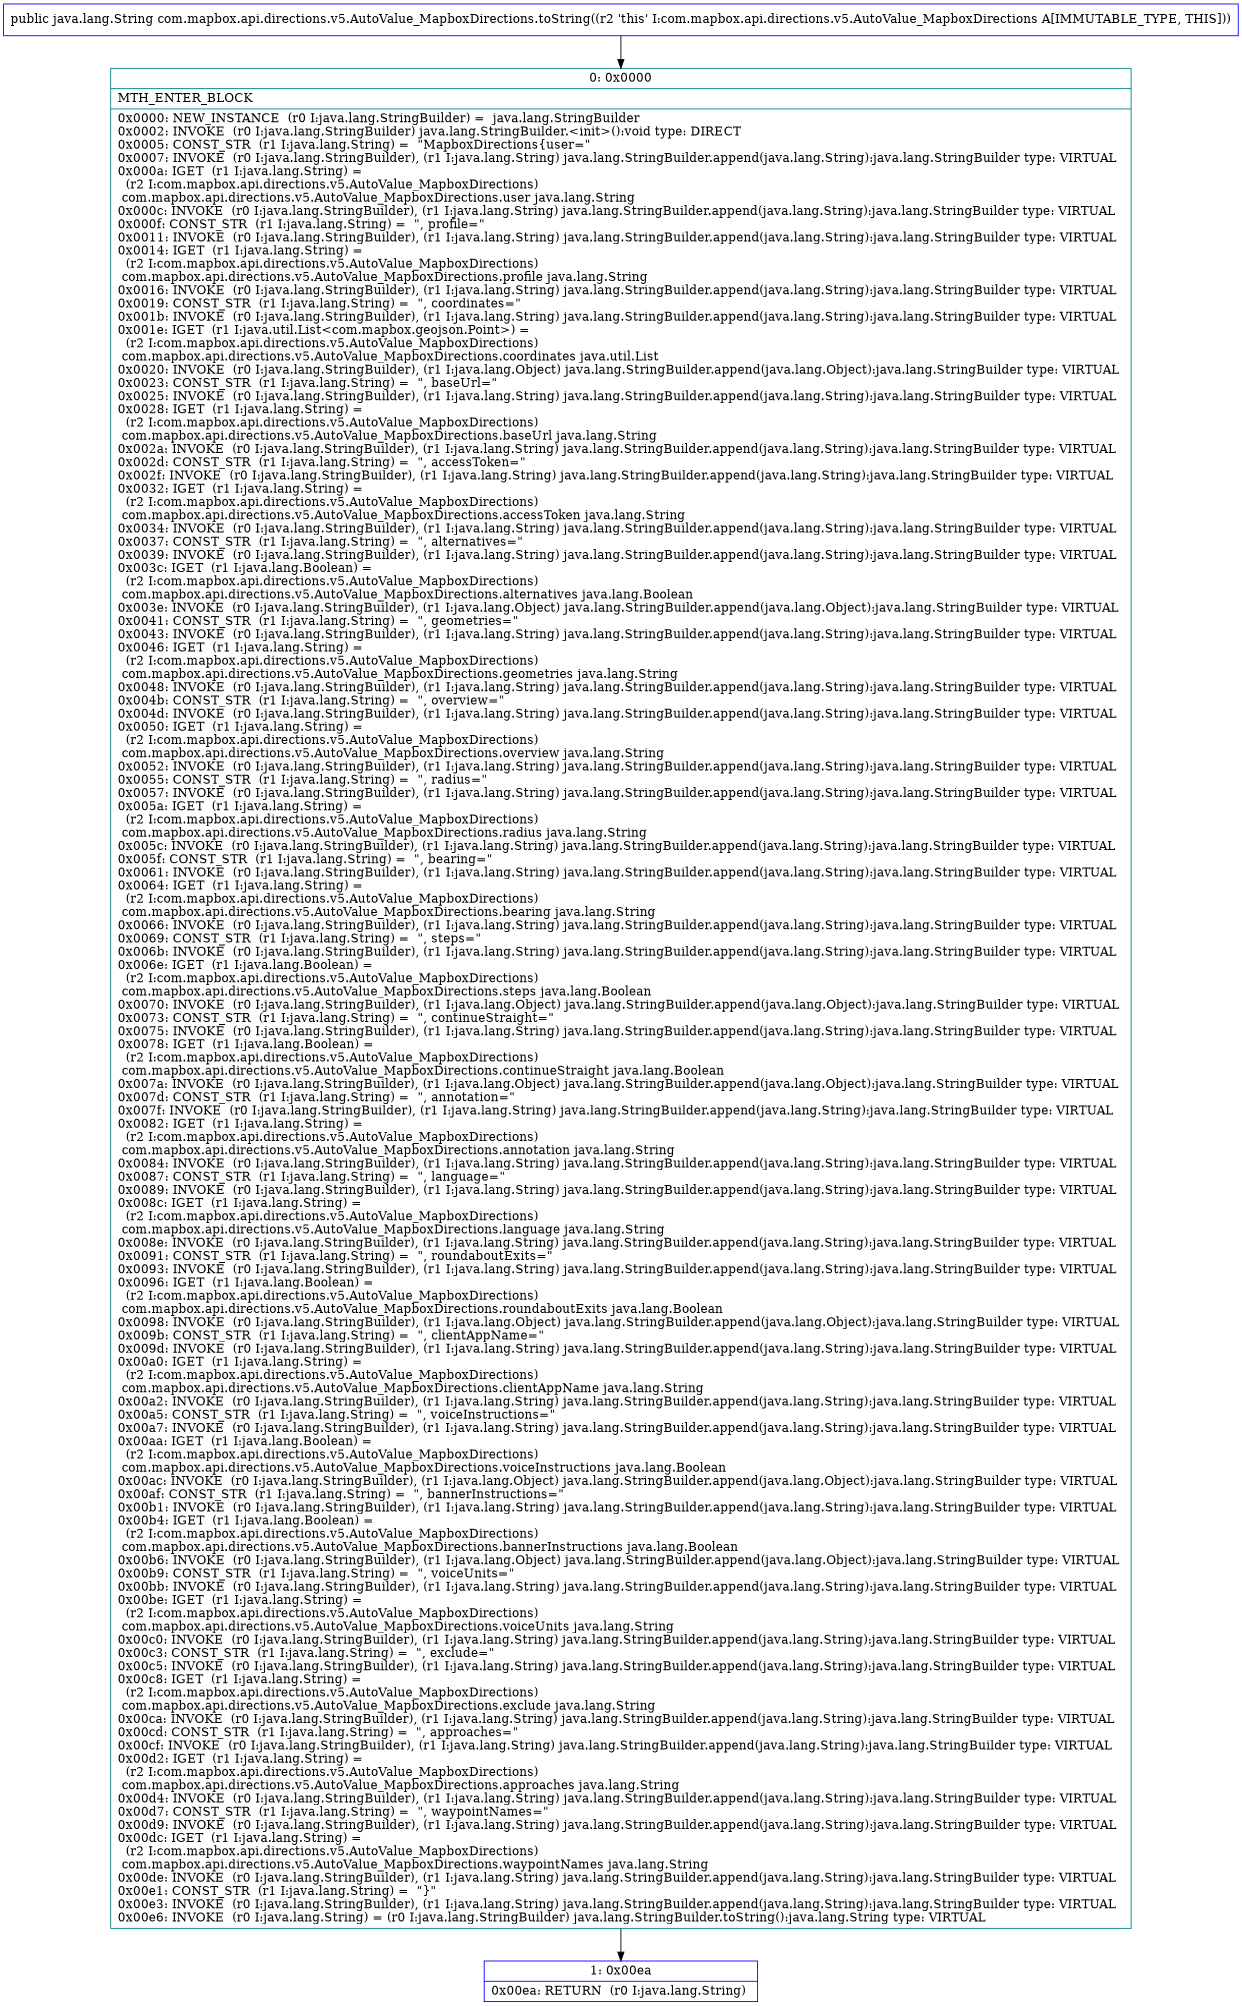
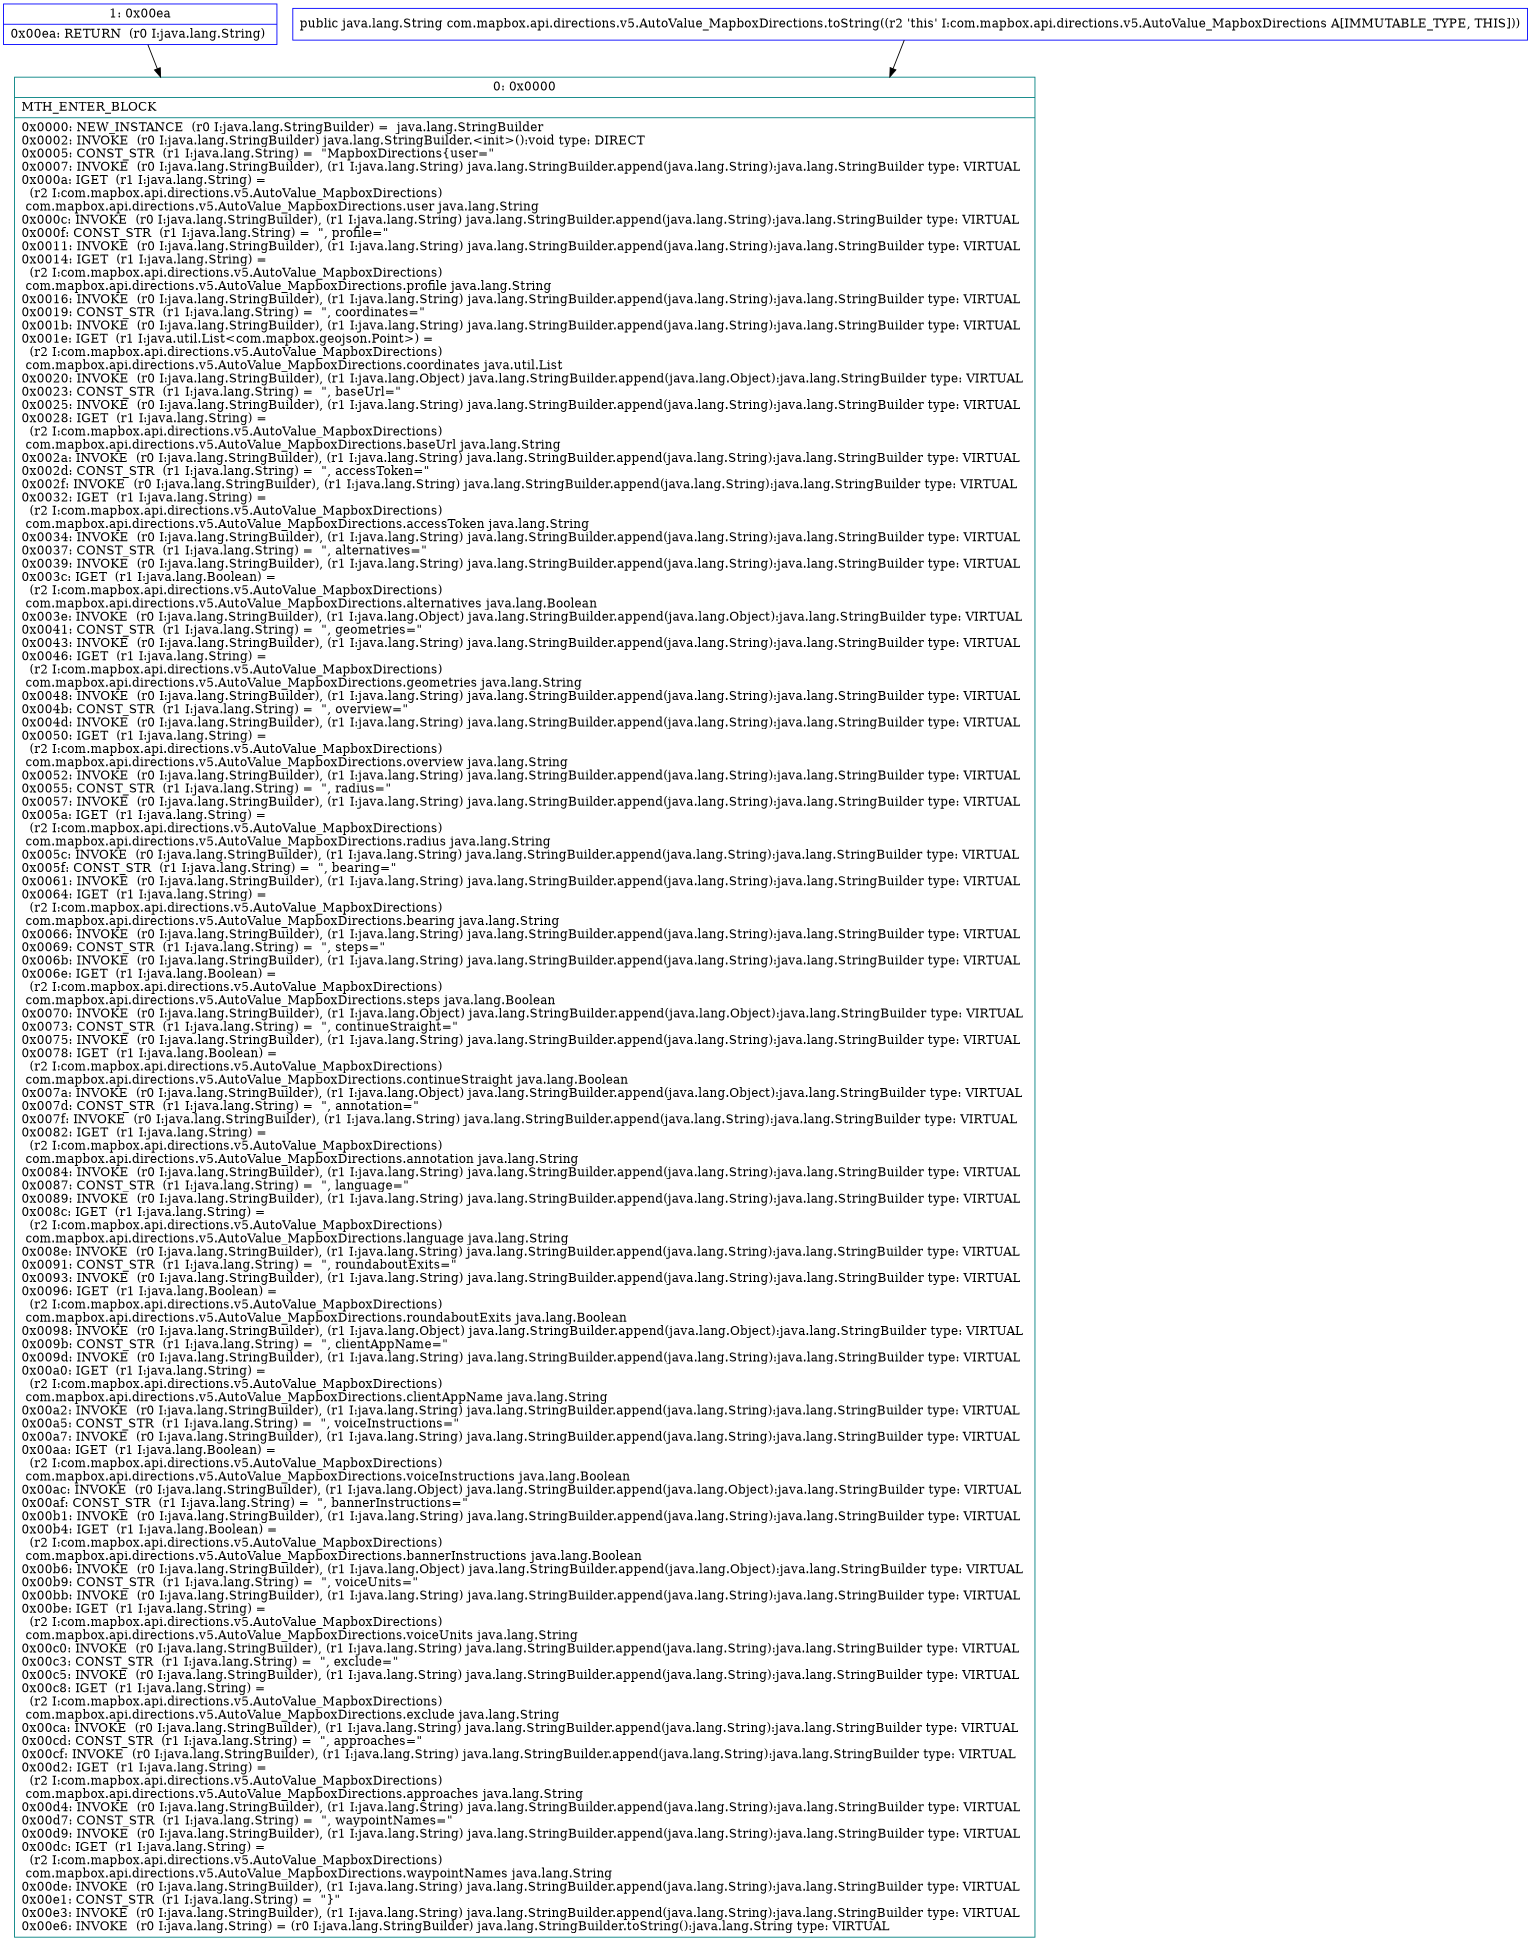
(621, 1940) -> (153, 57)
